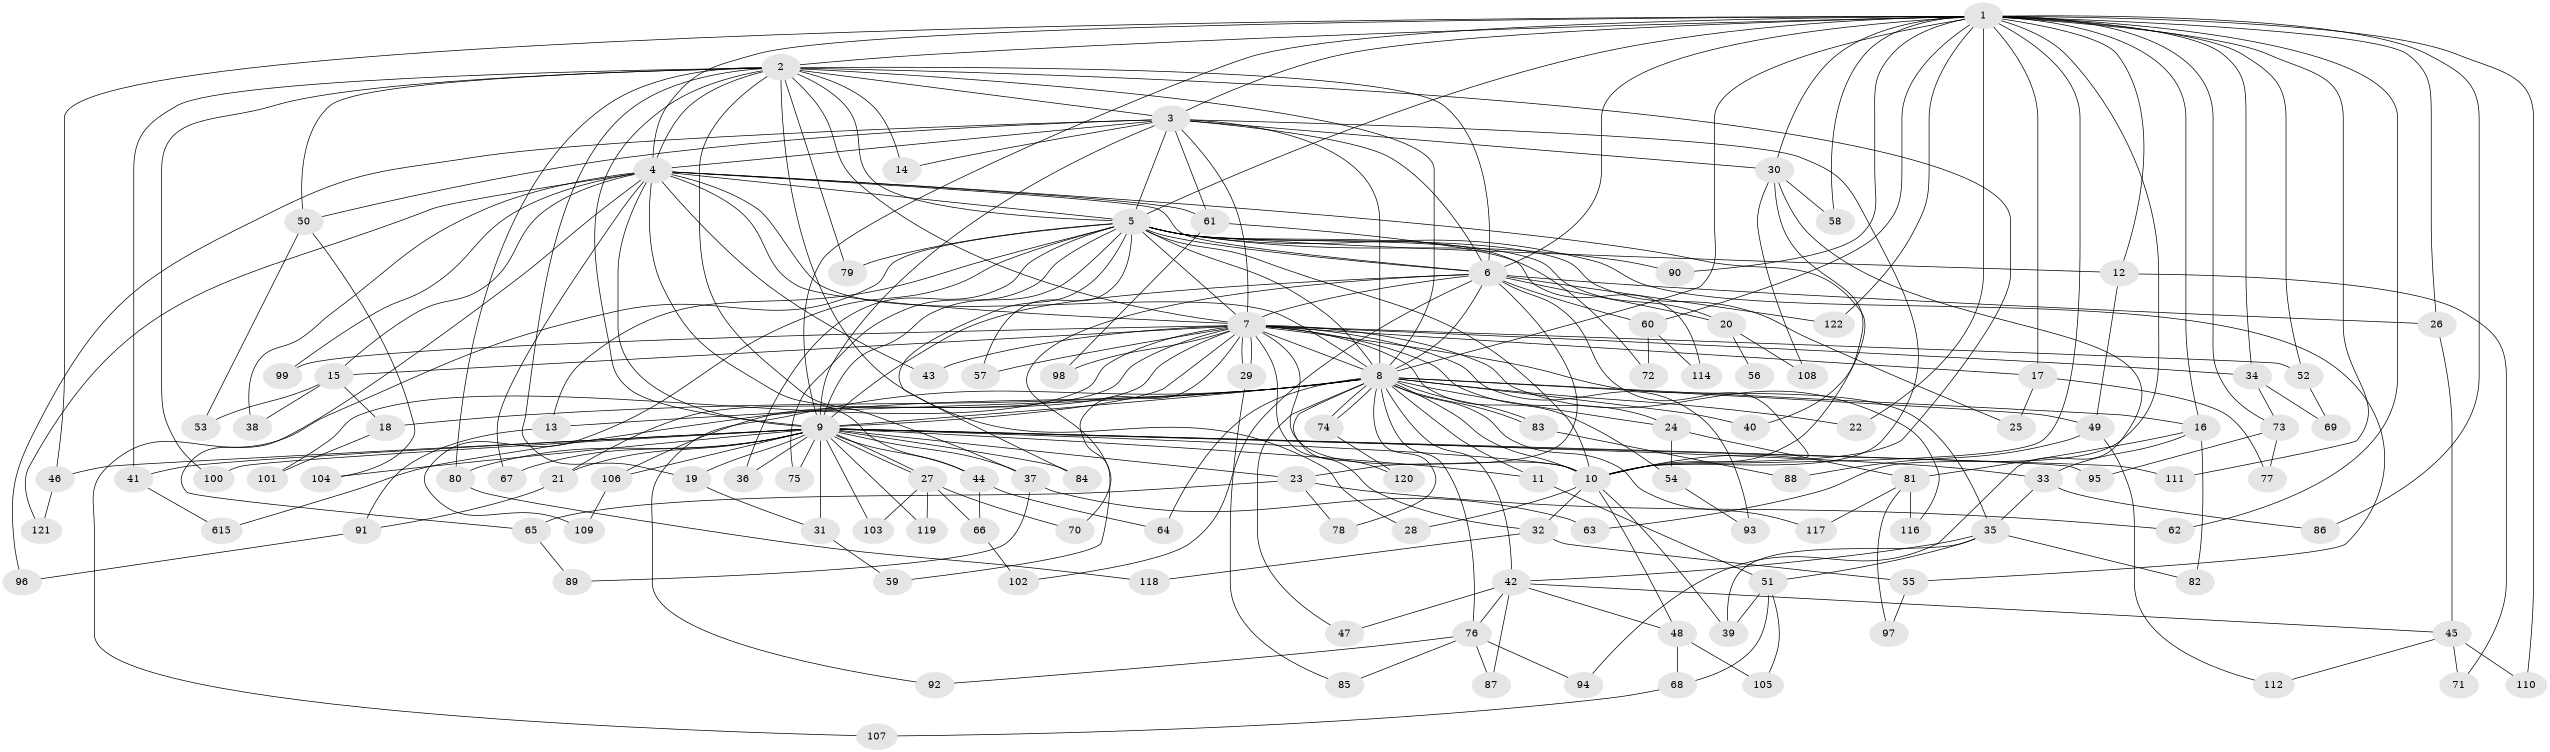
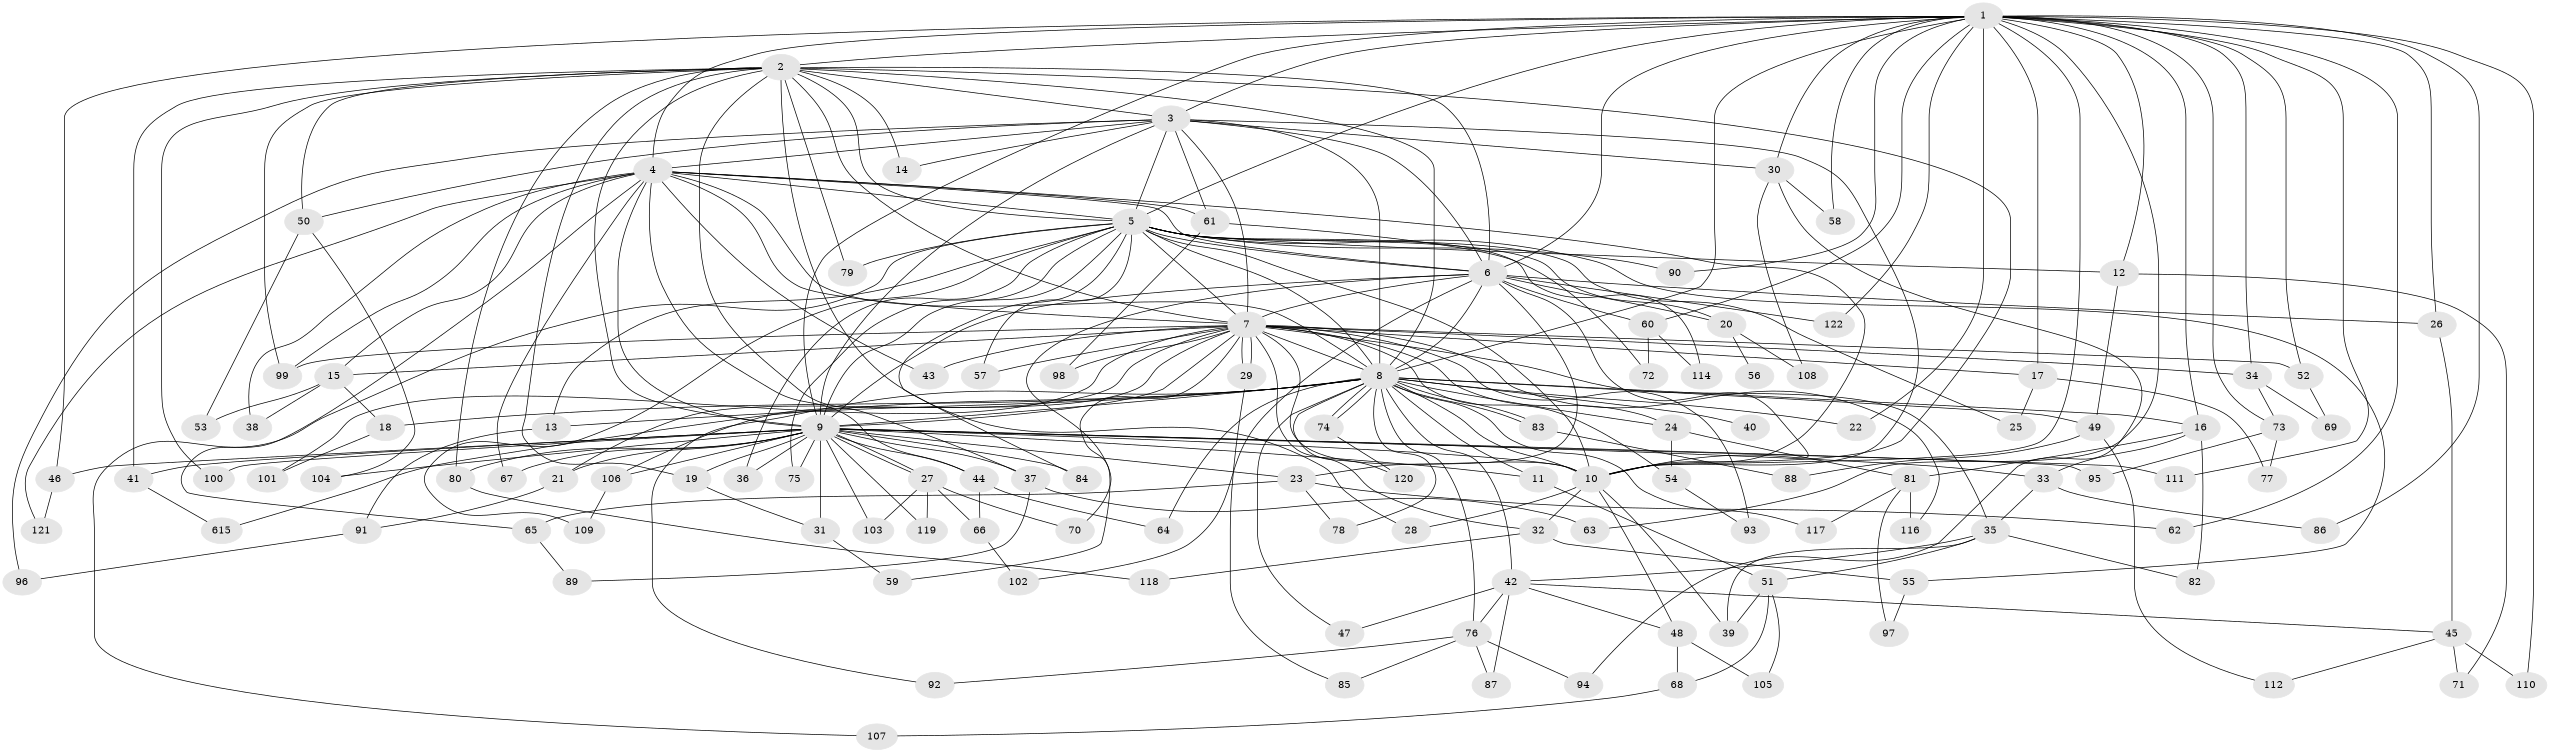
(697, 100) -> (324, 102)
(1821, 272) -> none
